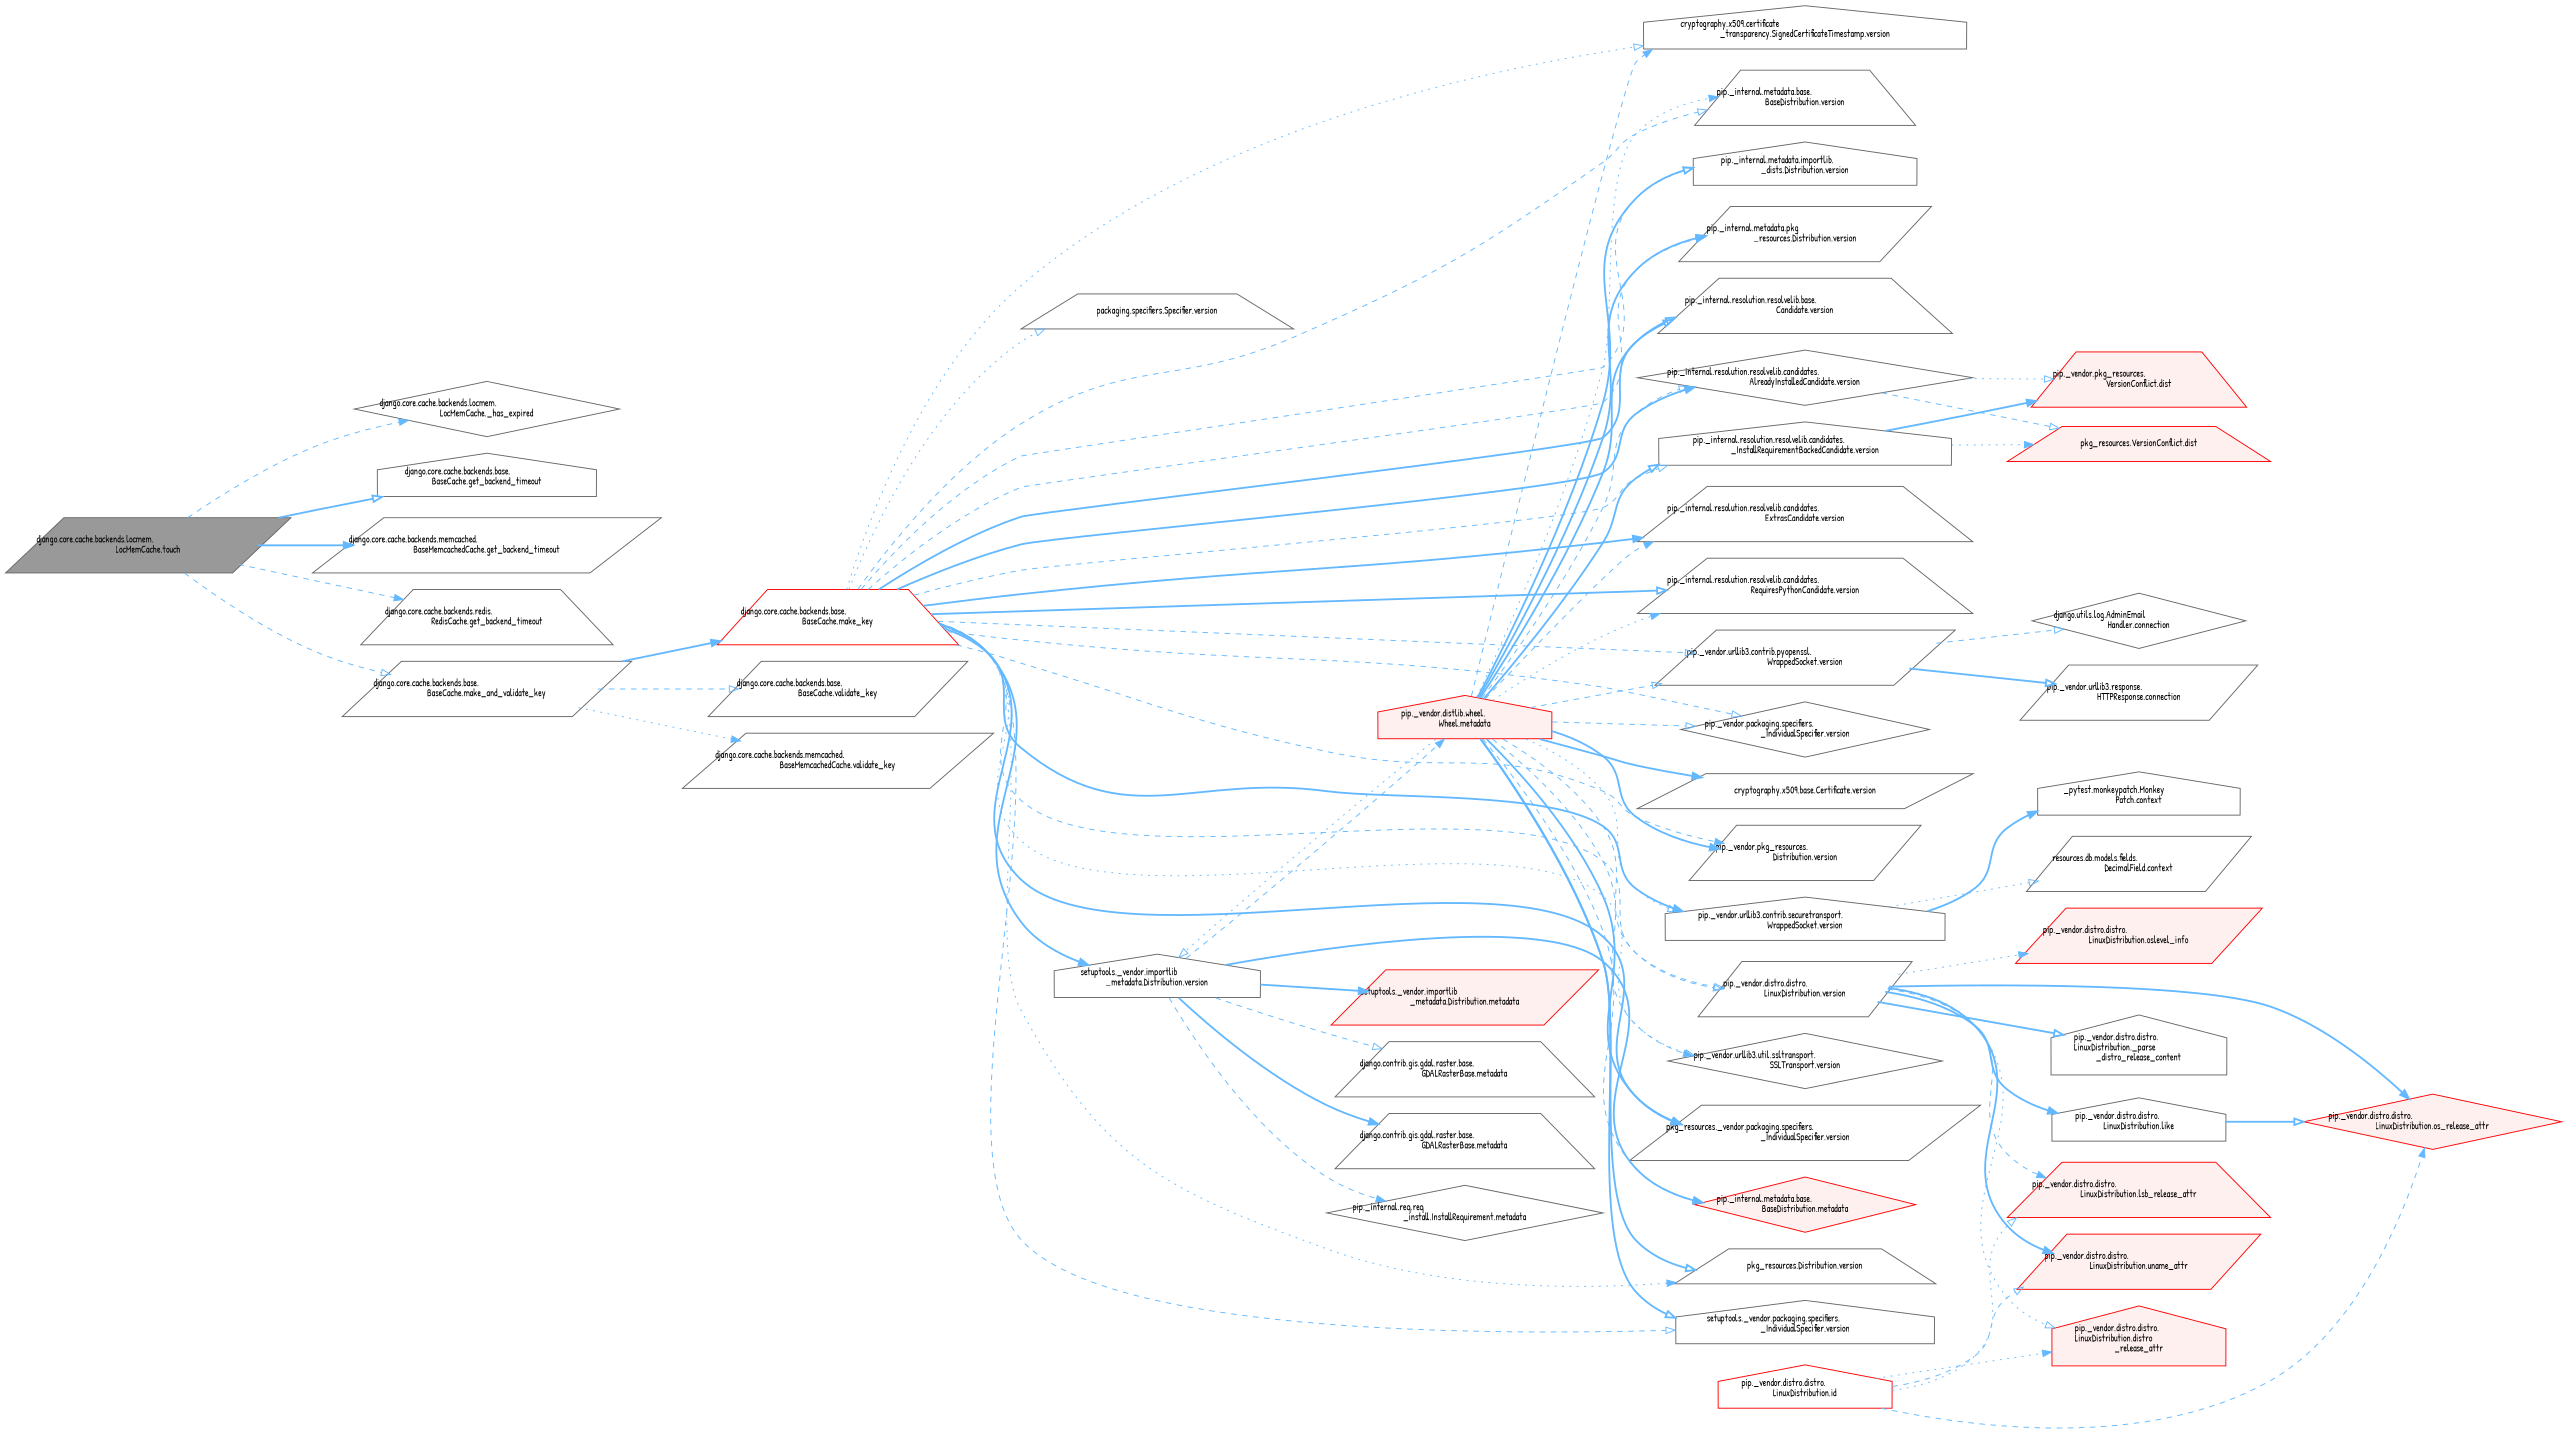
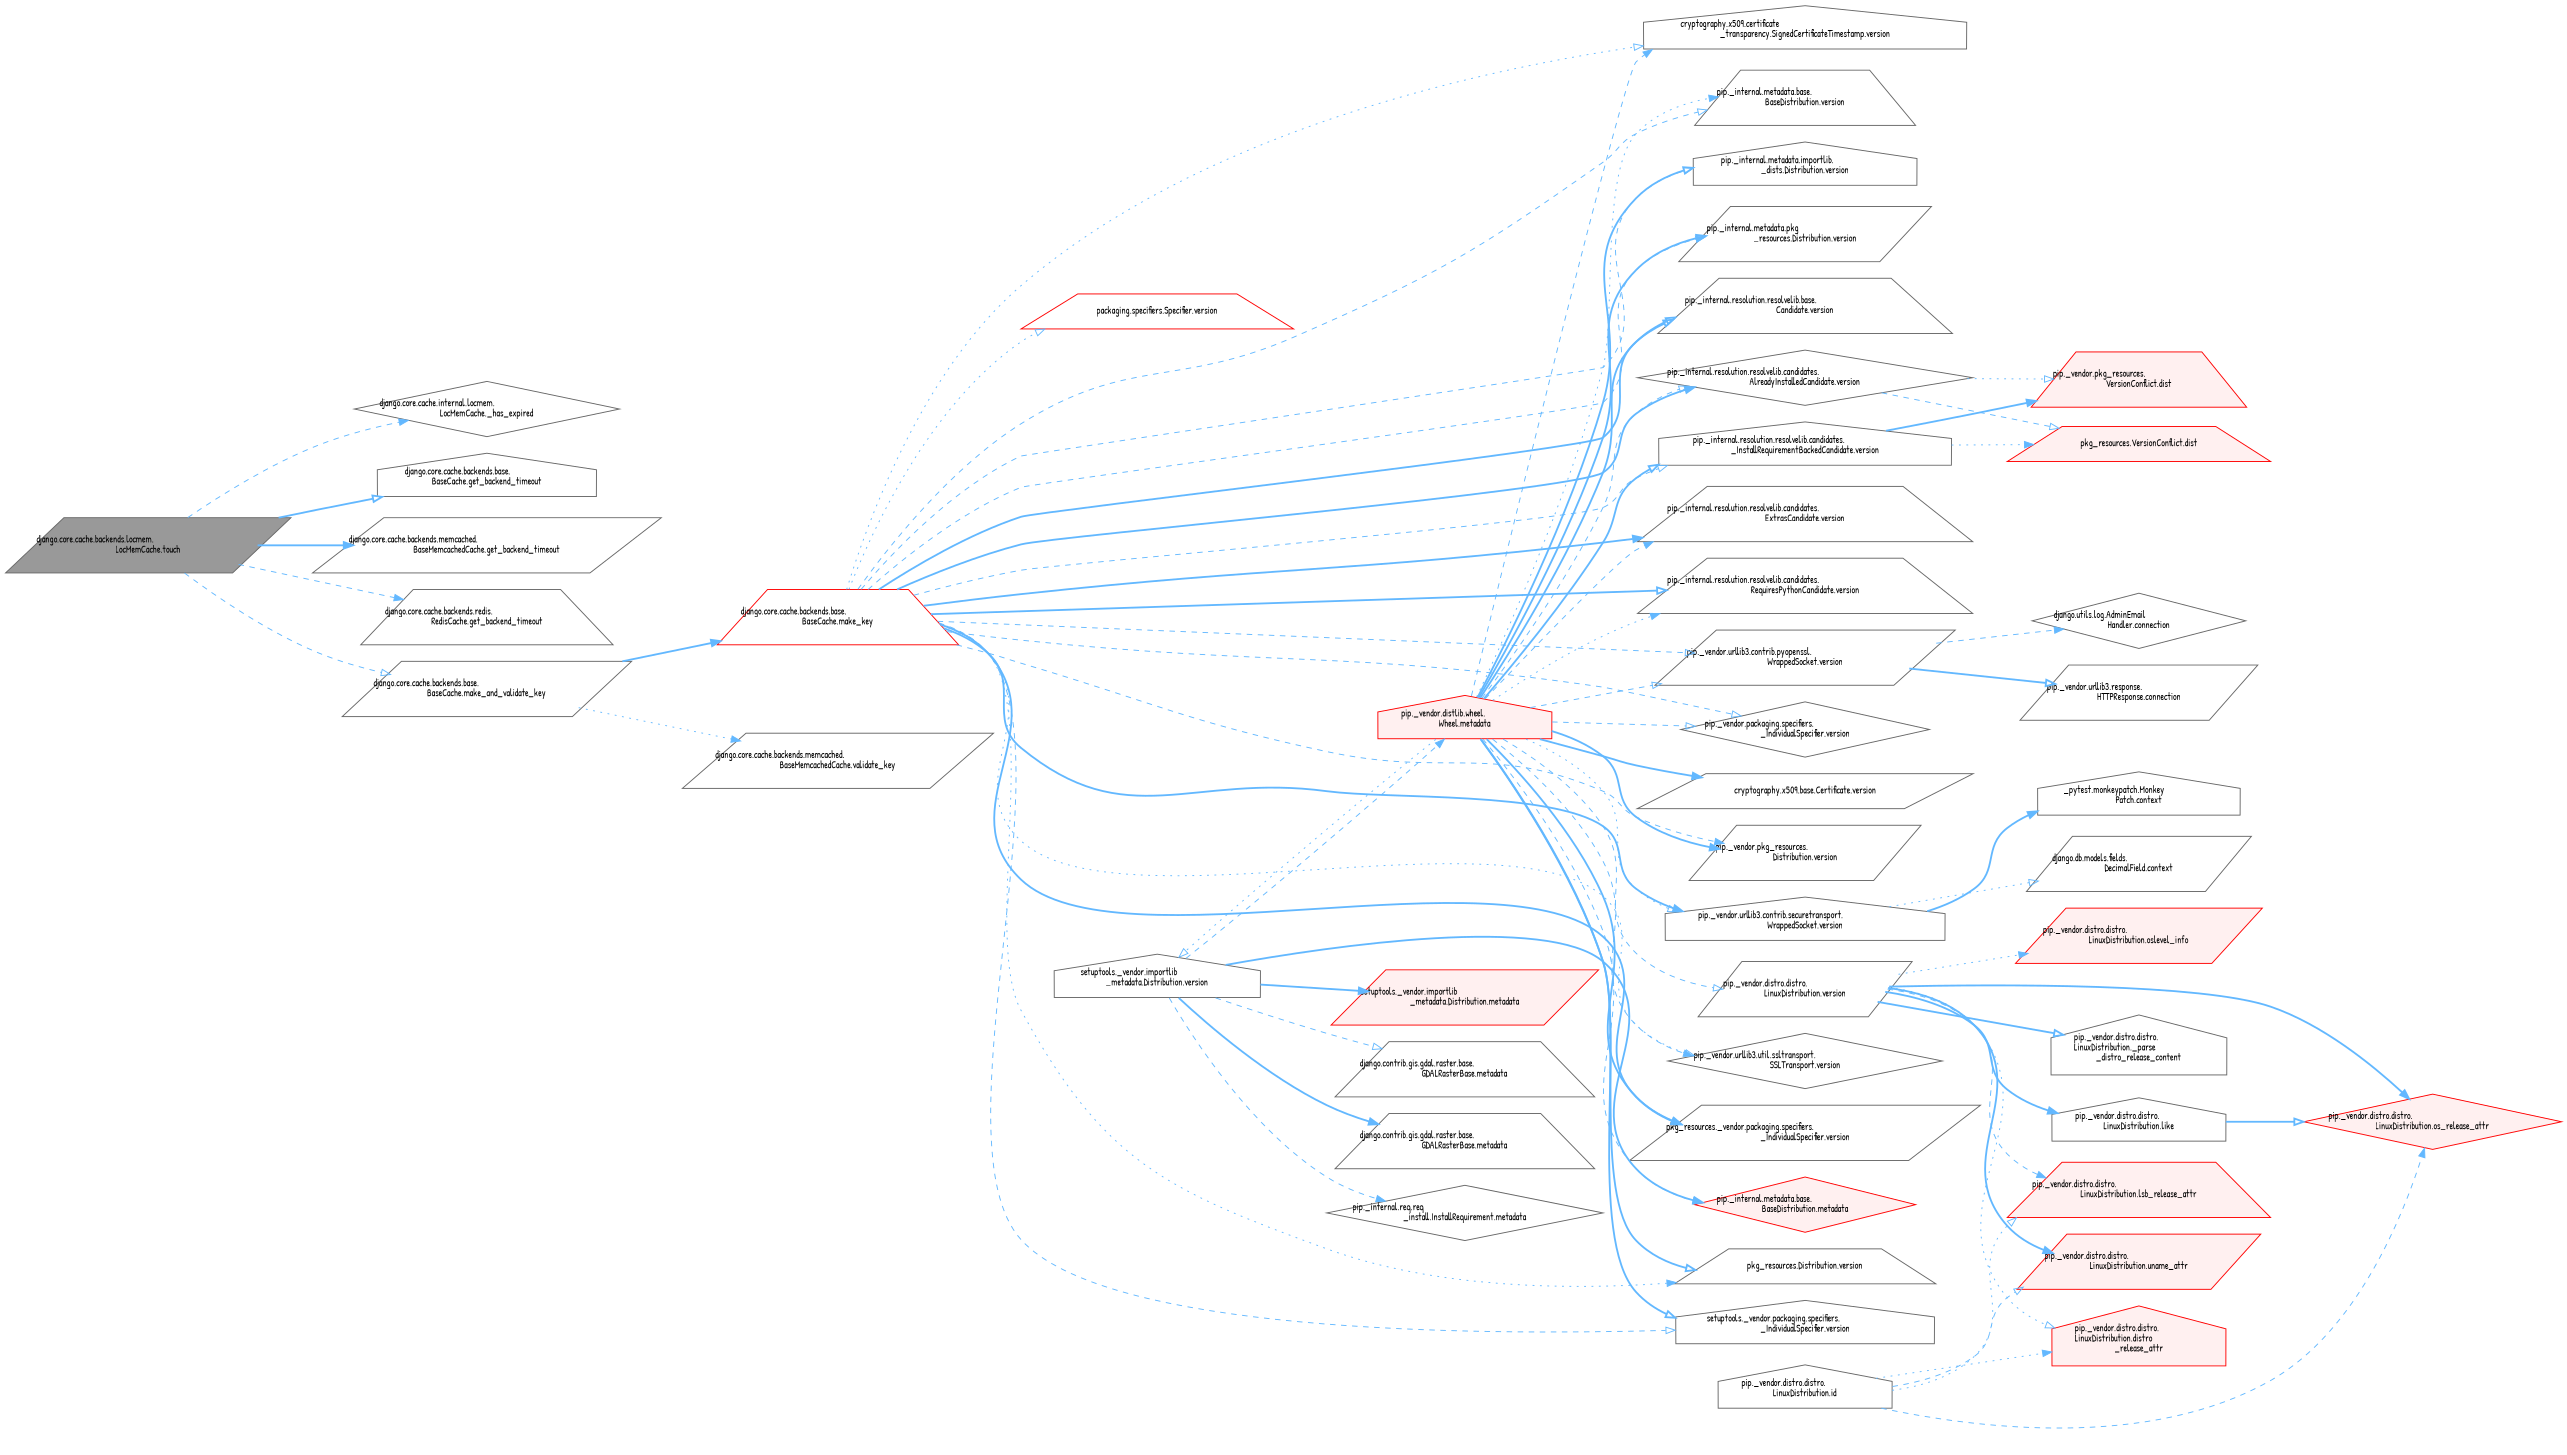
(1157, 311) -> (1157, 311)
(487, 409) -> (487, 409)
(1995, 637) -> (1995, 637)
(838, 689) -> none
(1299, 834) -> none
(2139, 864) -> (2139, 864)
(998, 865) -> none
(1805, 1389) -> (1805, 1389)
